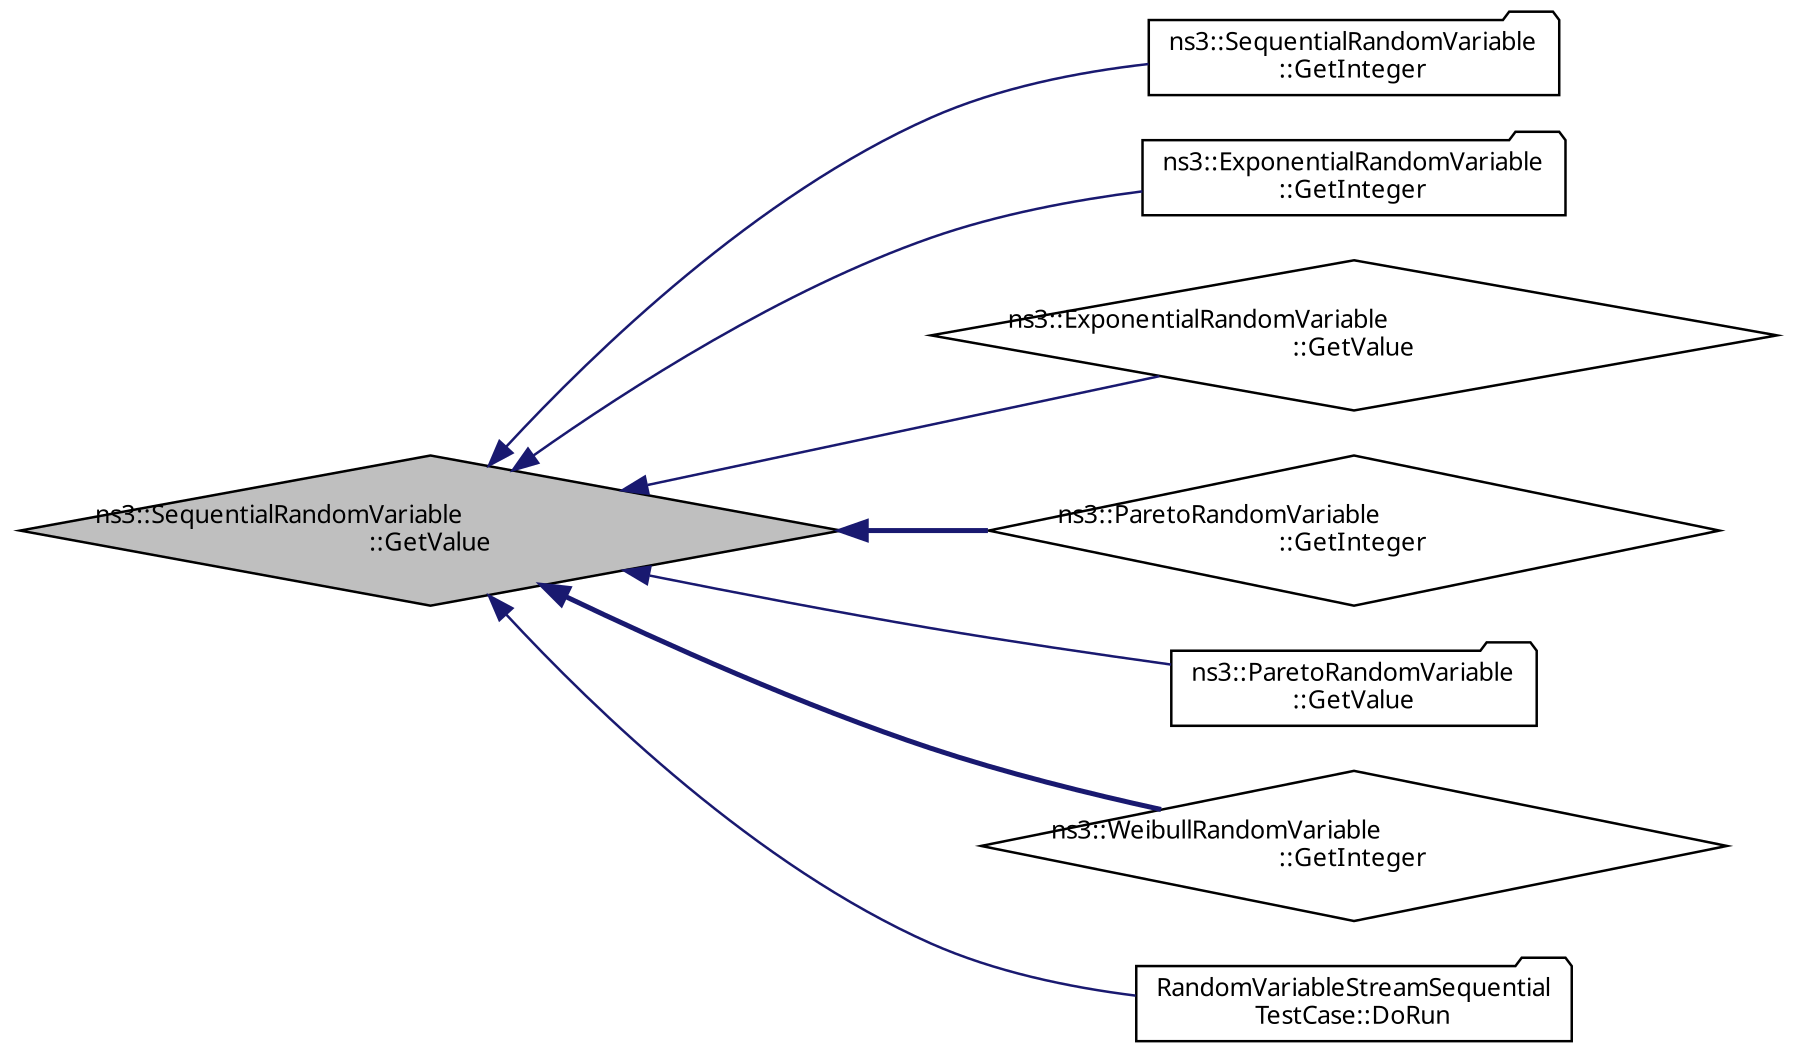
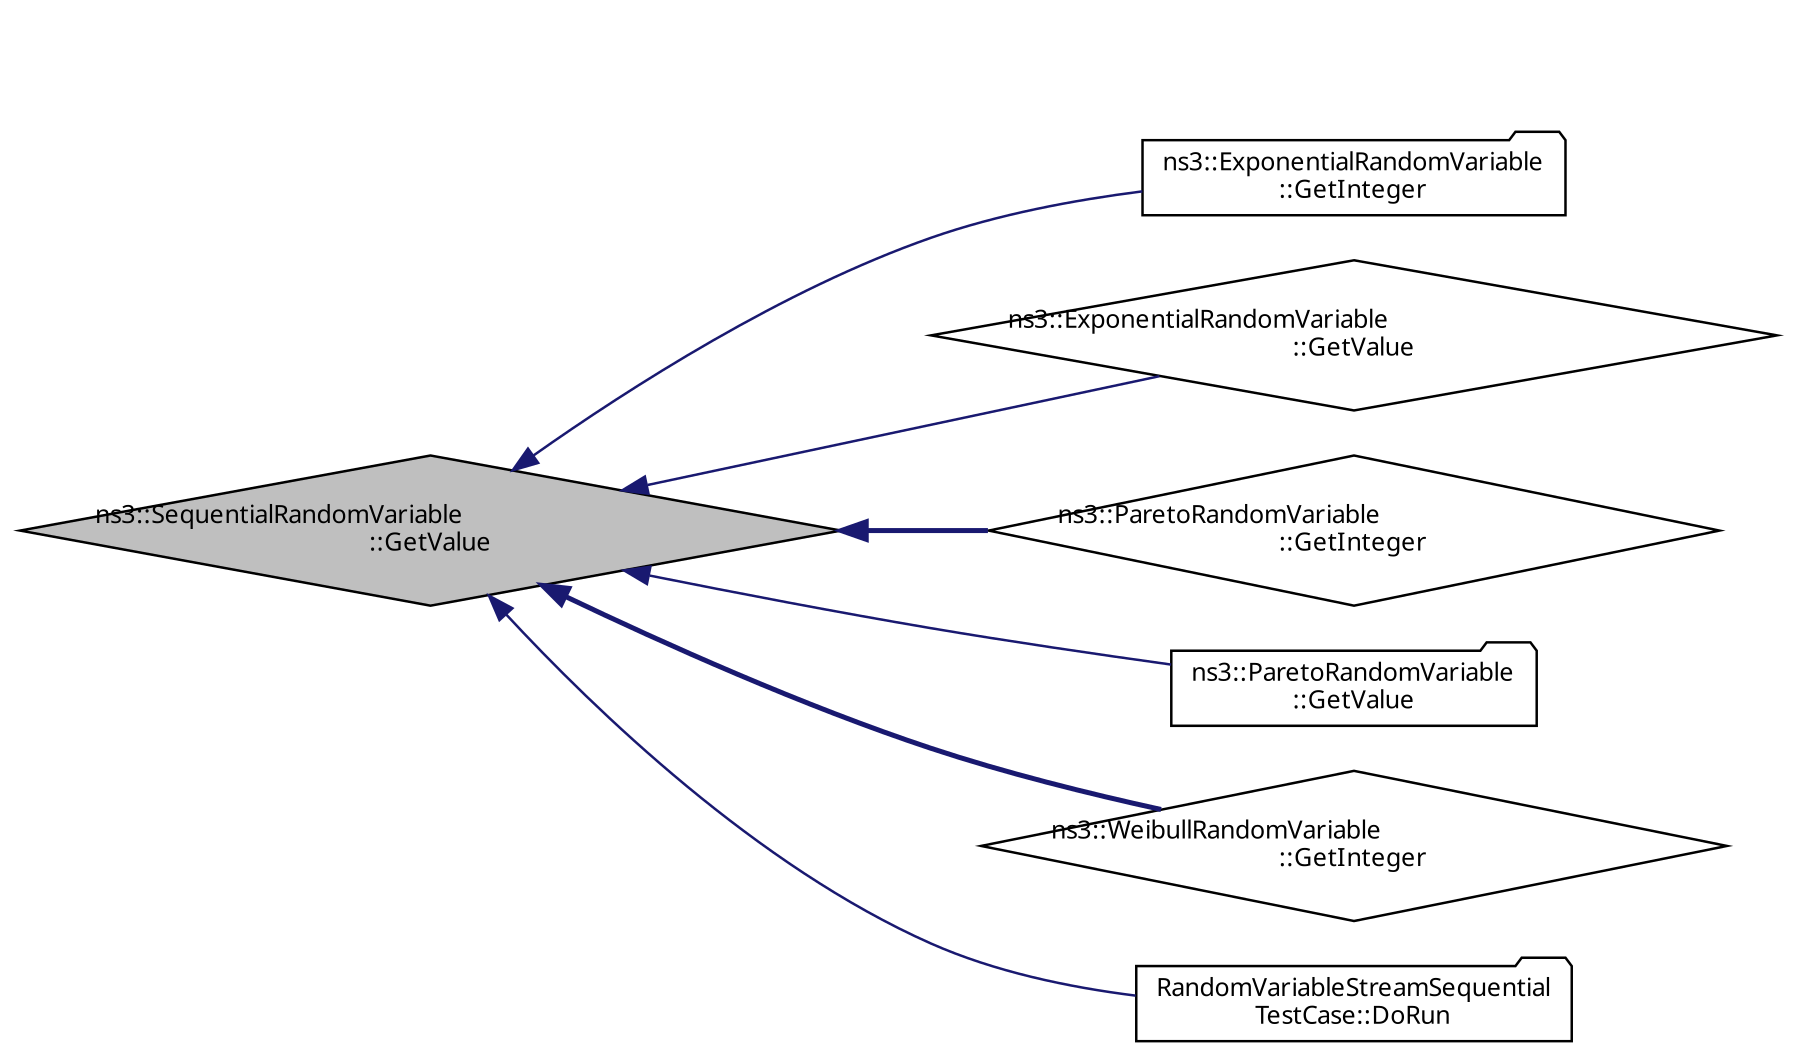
(1354, 58) -> none
